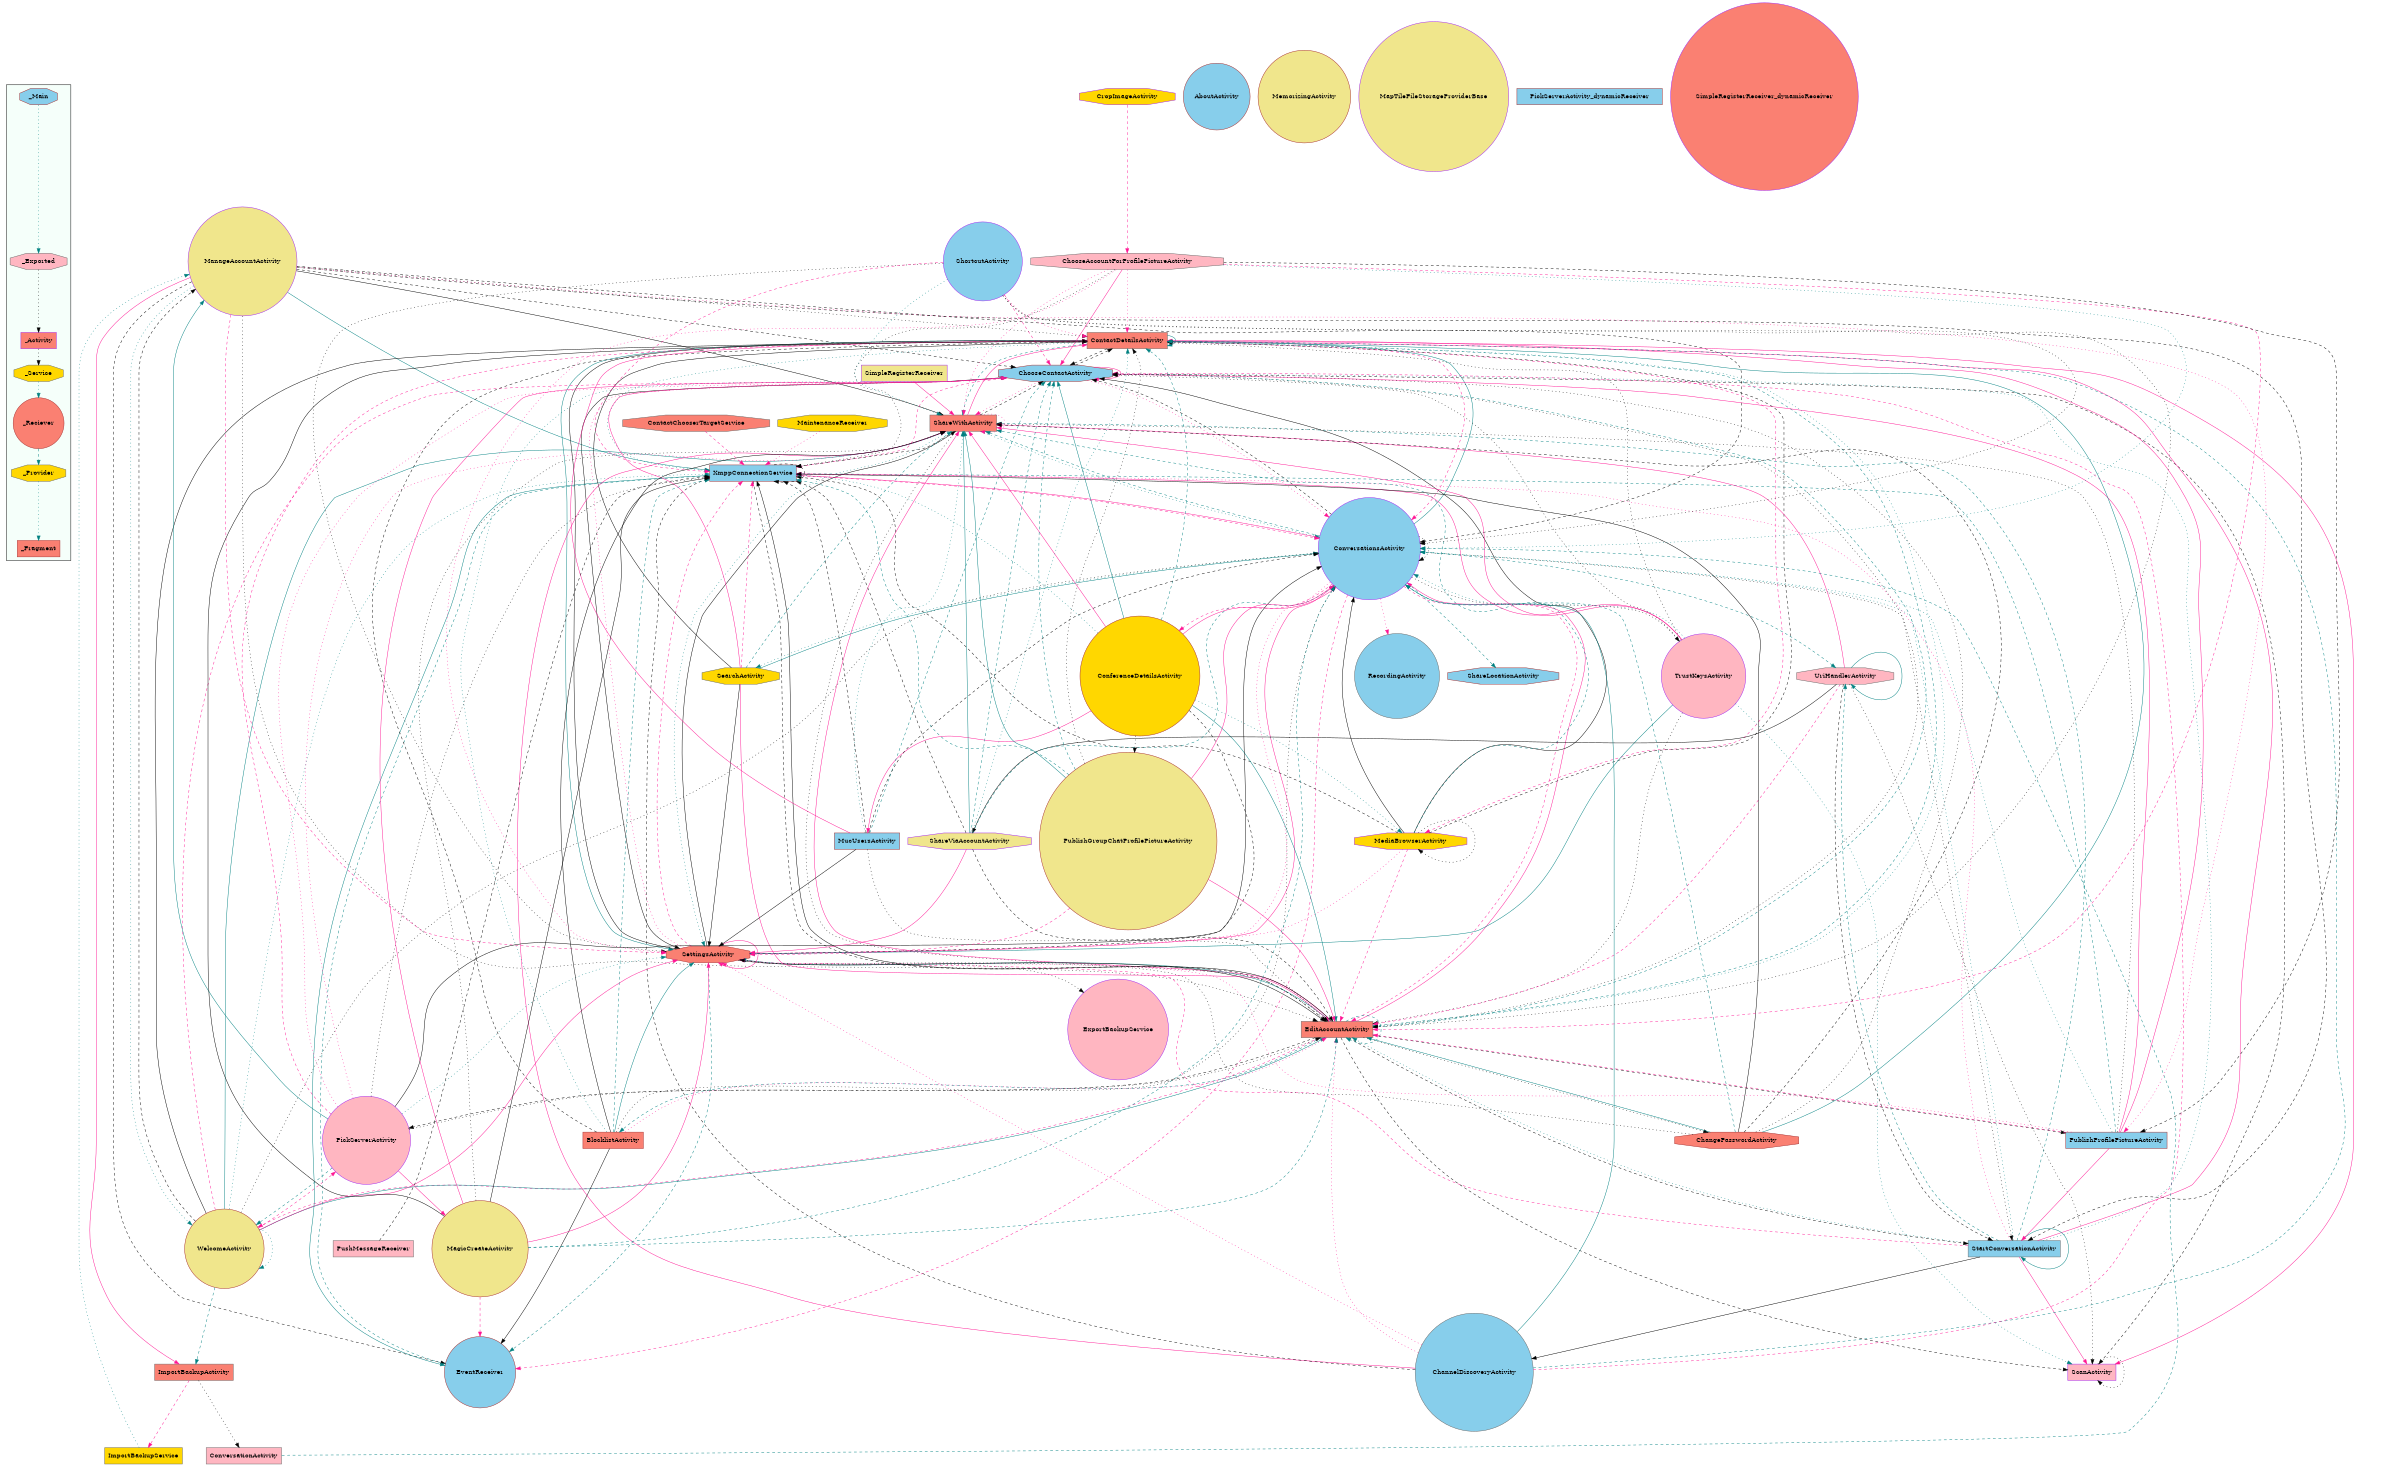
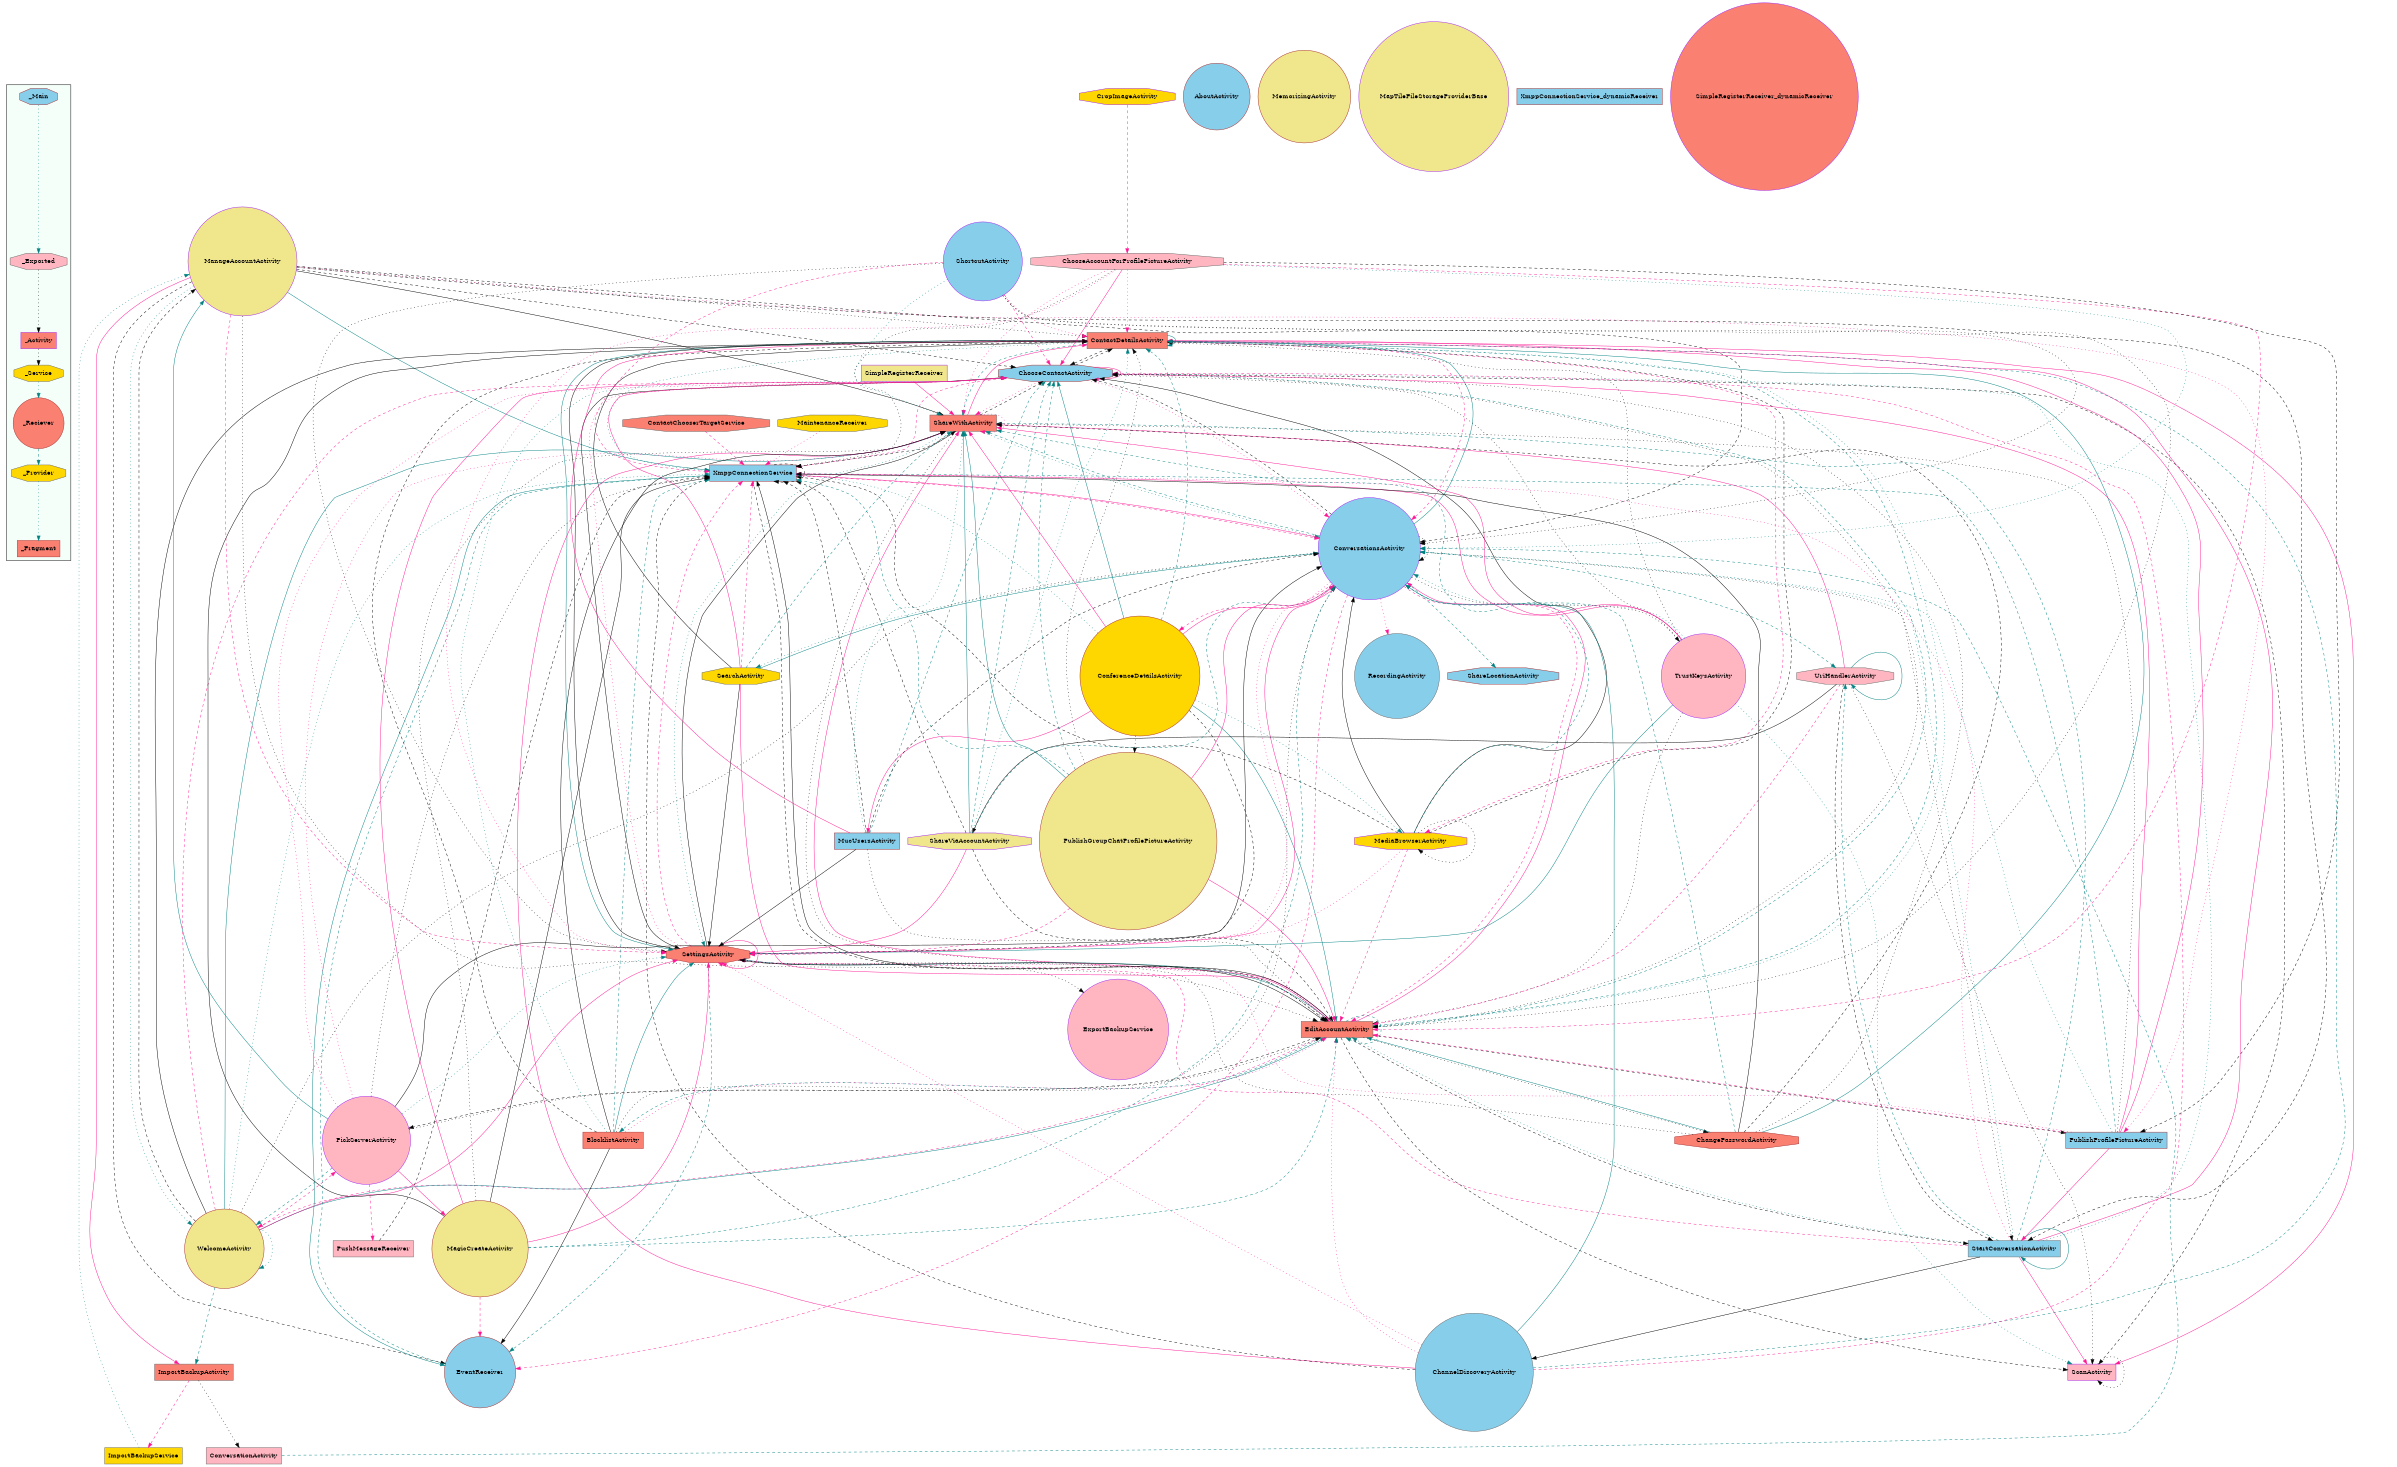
(1590, 97) -> (1590, 97)
(354, 422) -> (371, 1210)
